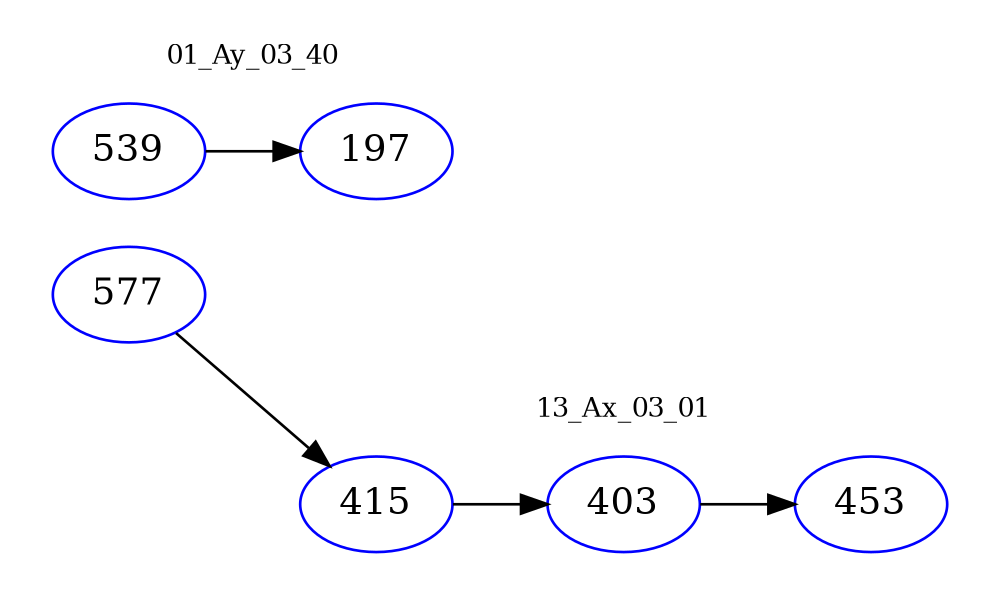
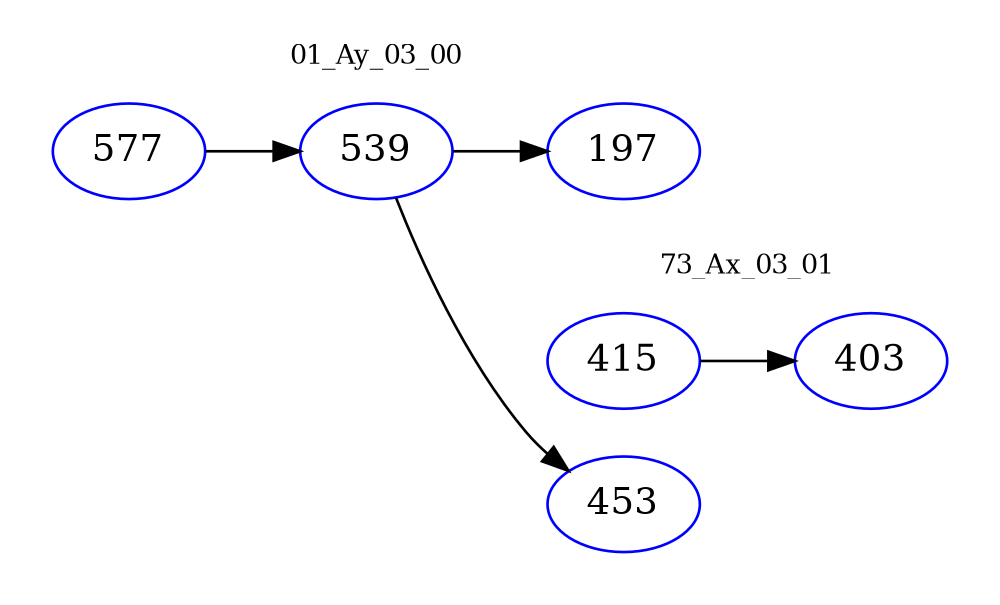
(253, 57) -> (376, 57)
(242, 391) -> (239, 151)
(624, 410) -> (747, 267)
(734, 504) -> (460, 334)
